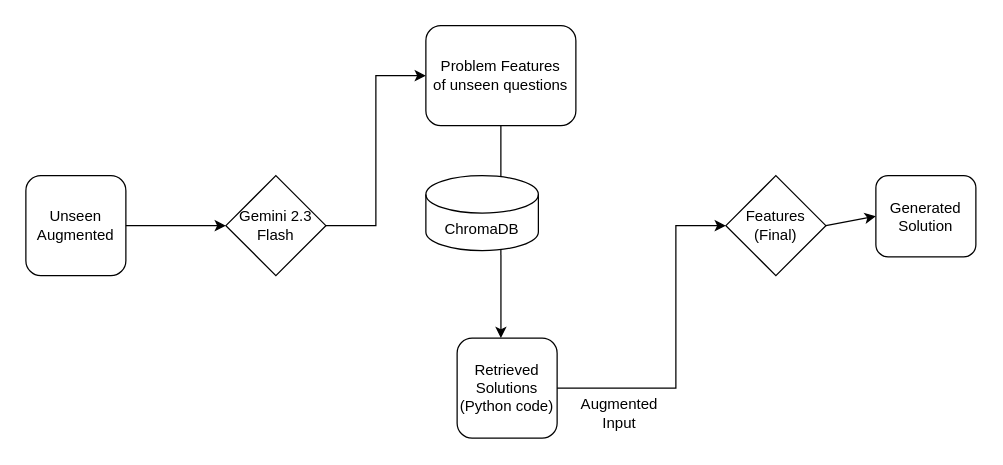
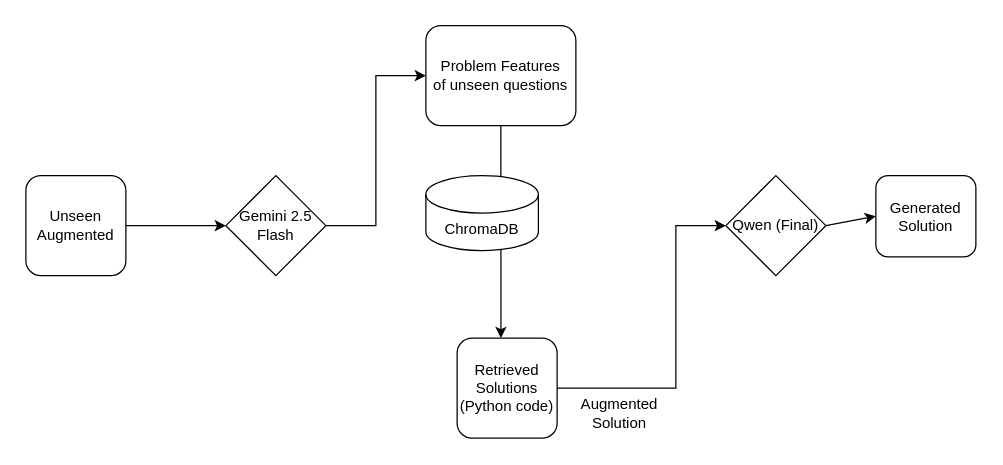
(276, 226) -> (276, 226)
(776, 226) -> (776, 226)
(619, 413) -> (619, 413)
